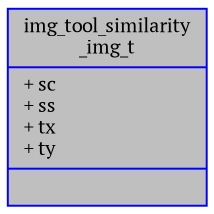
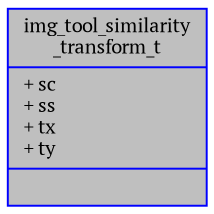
(107, 48) -> (107, 48)
